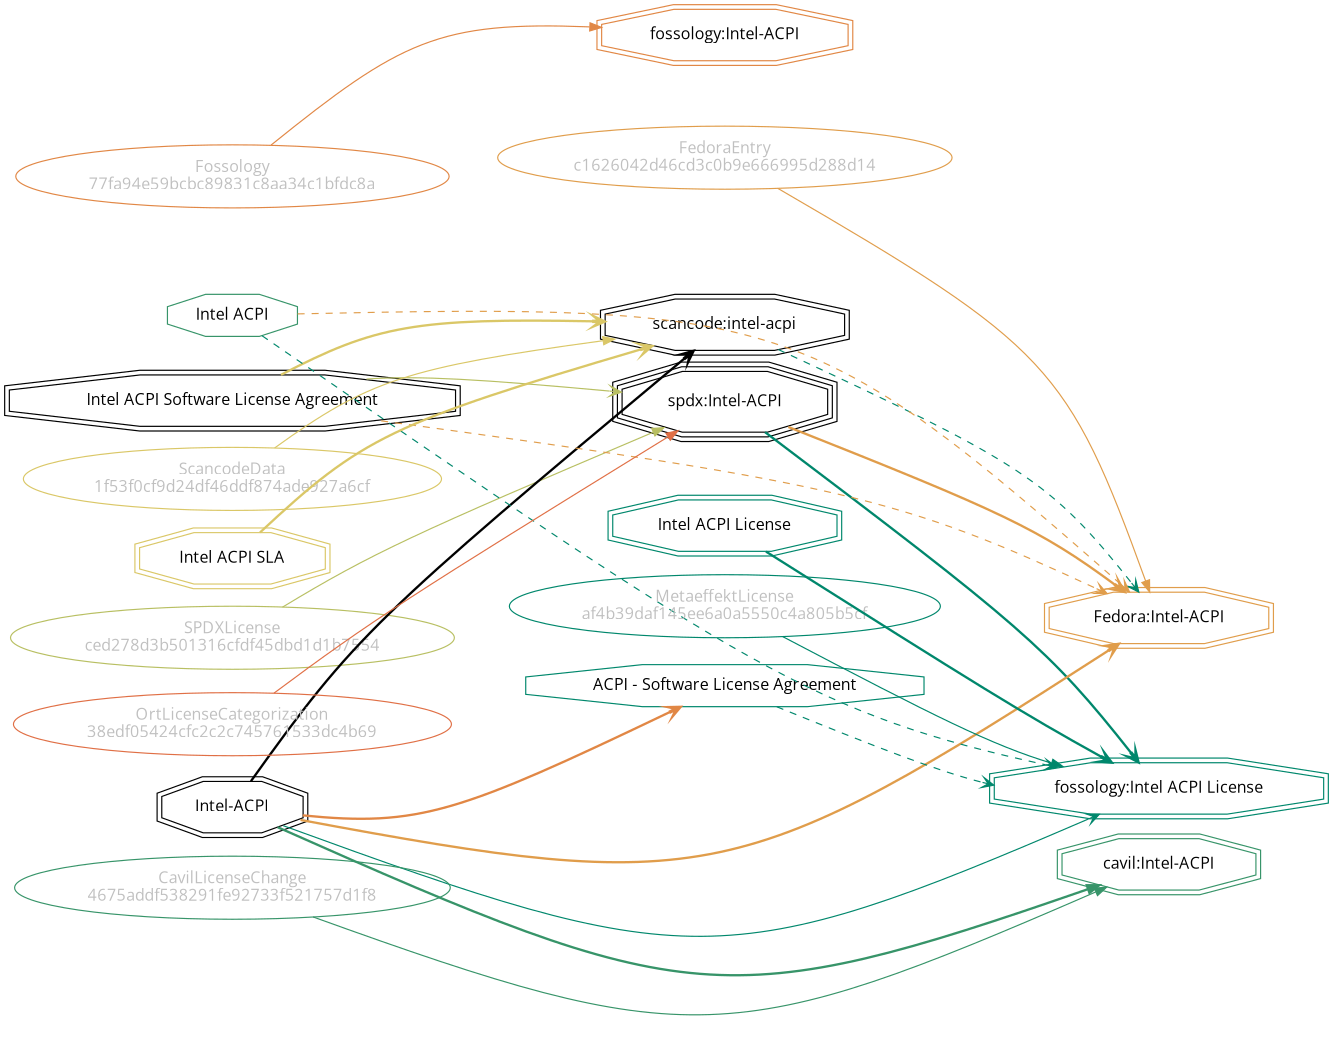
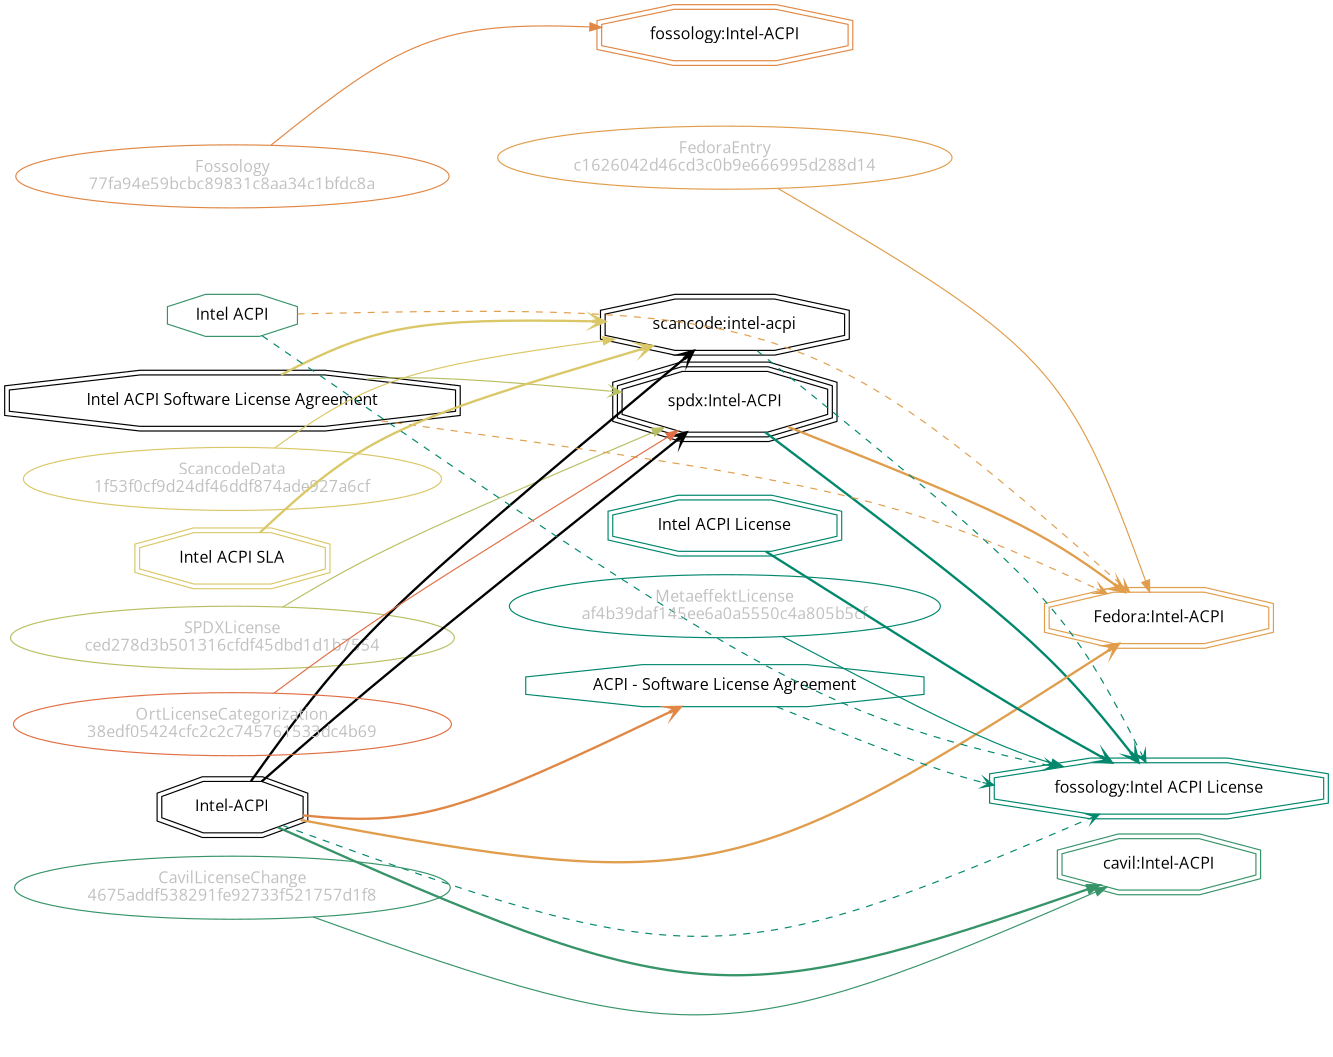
(971, 444) -> (962, 521)
none -> (468, 608)
(688, 935) -> (688, 935)
